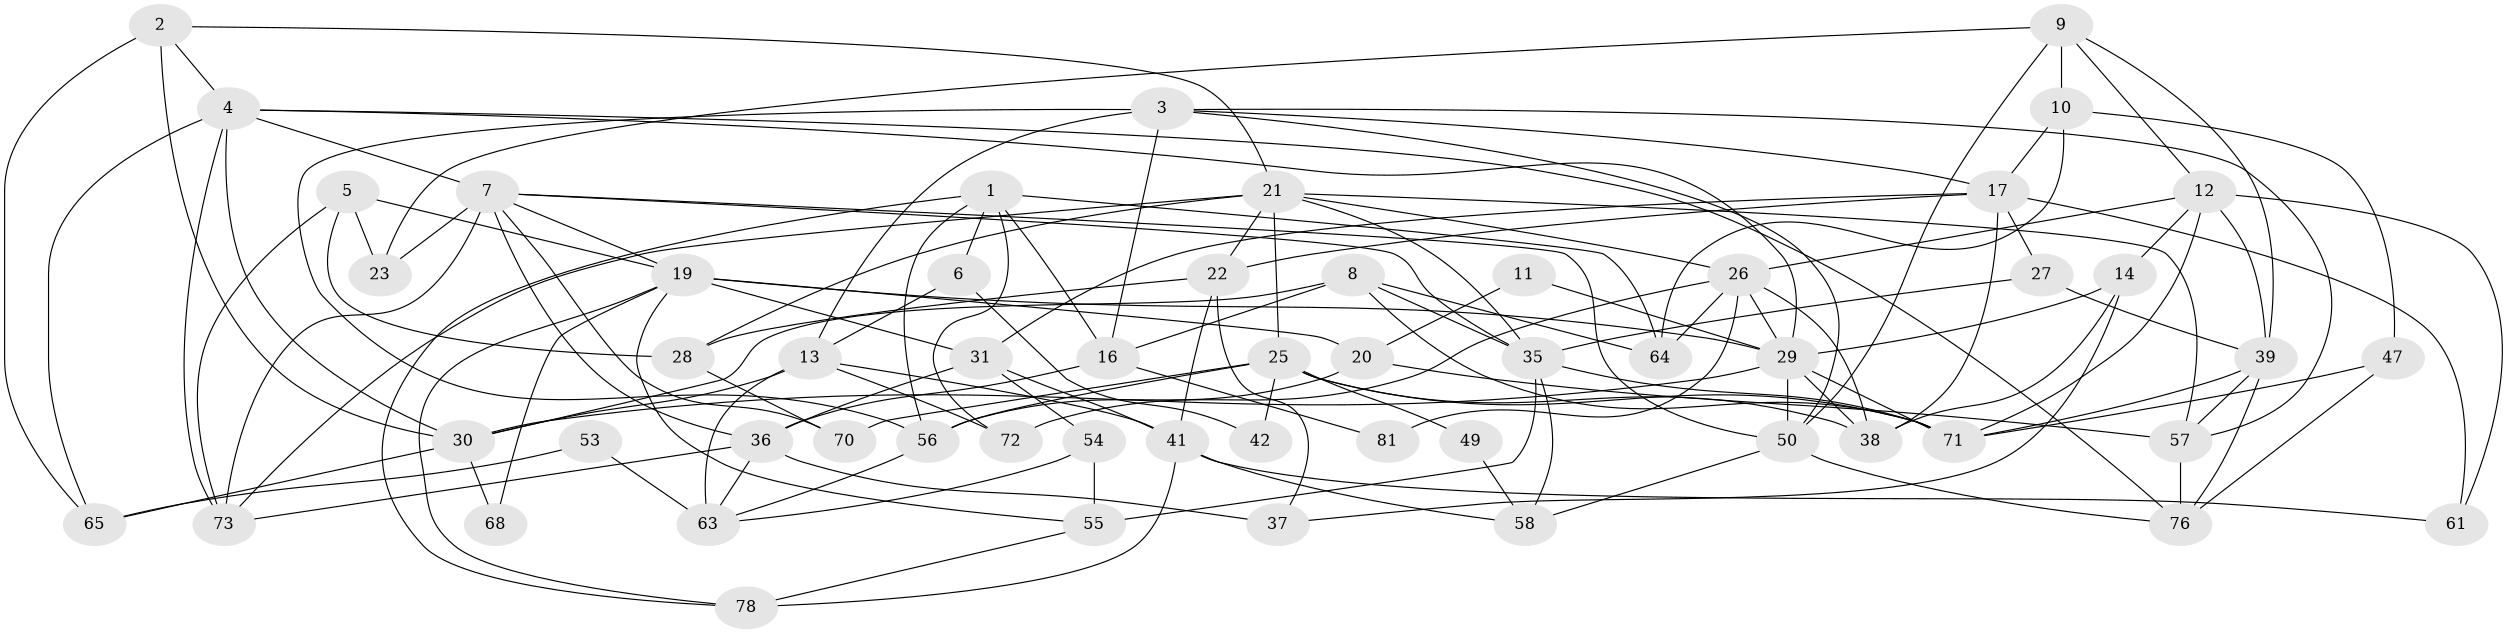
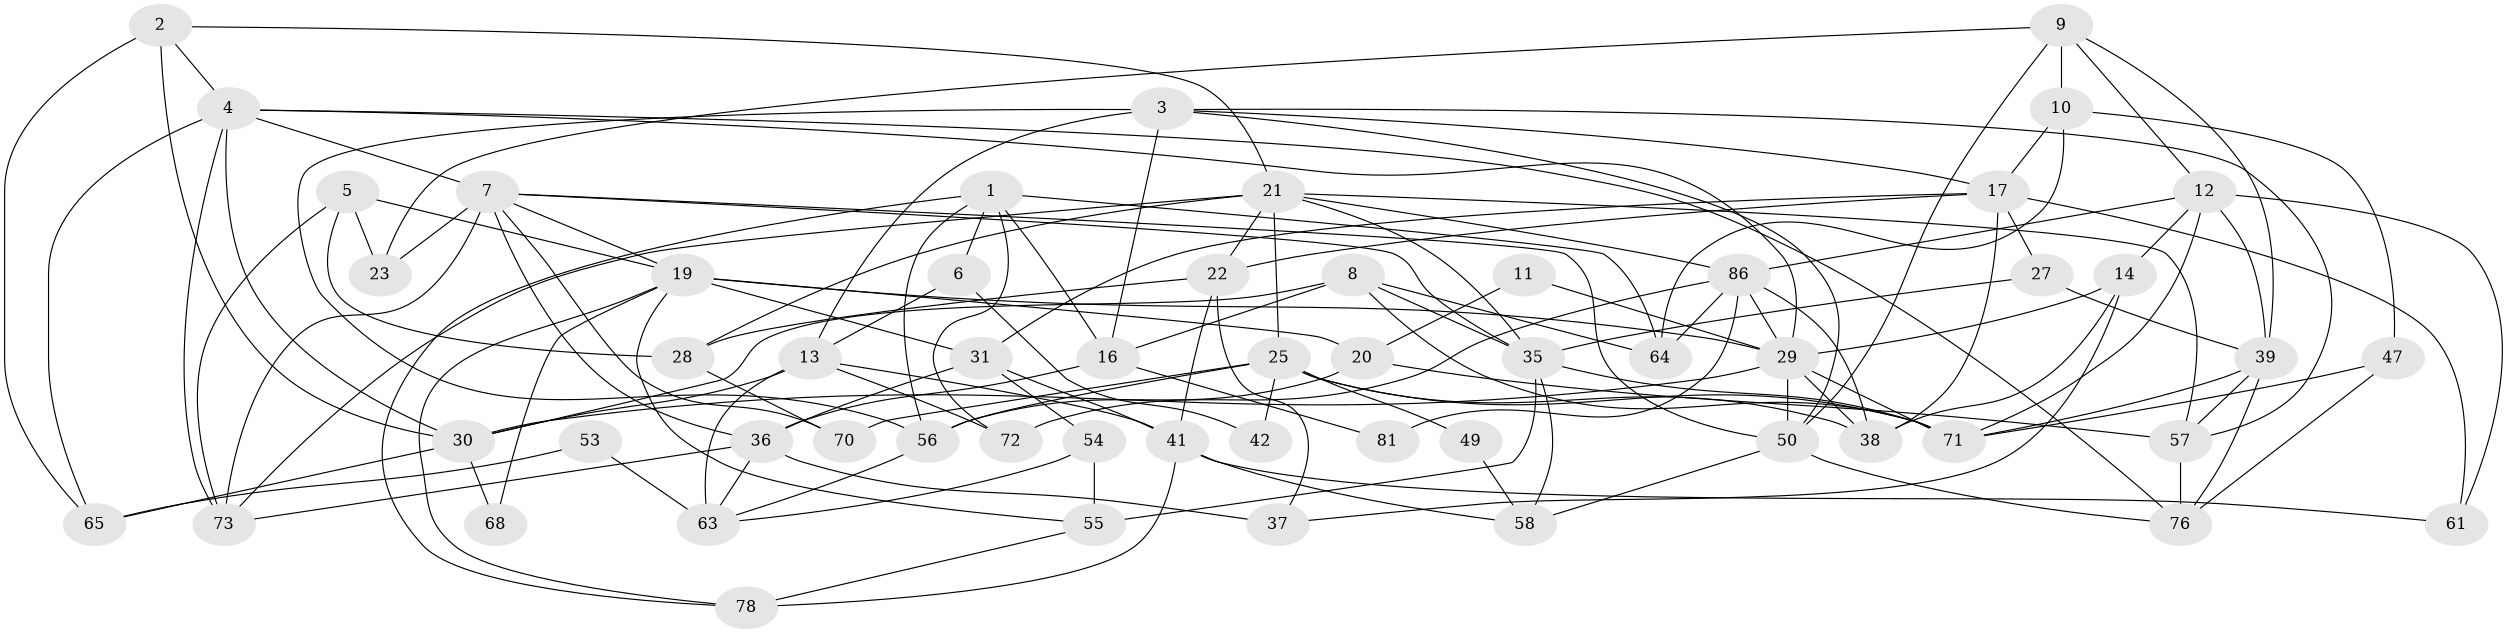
(1739, 275) -> (1739, 275)
